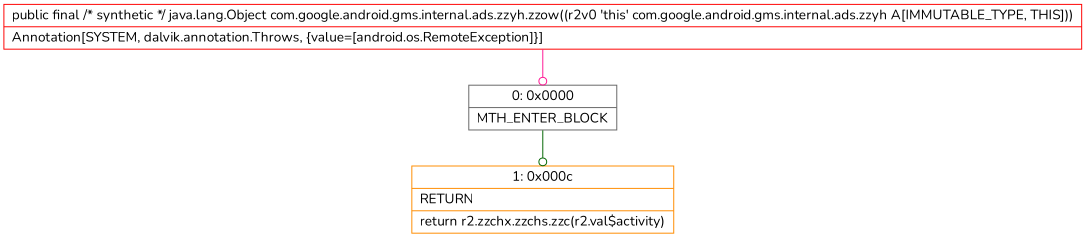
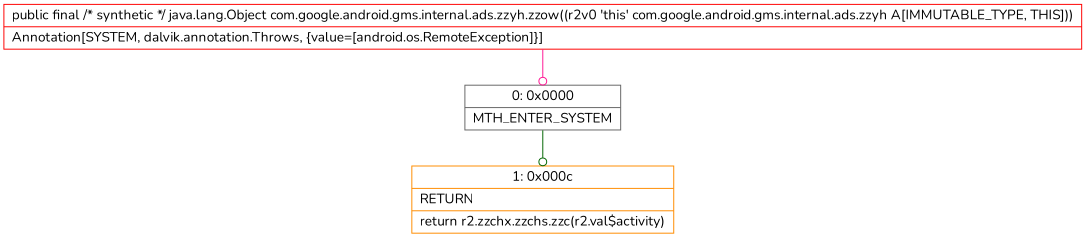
(543, 118) -> (543, 118)
